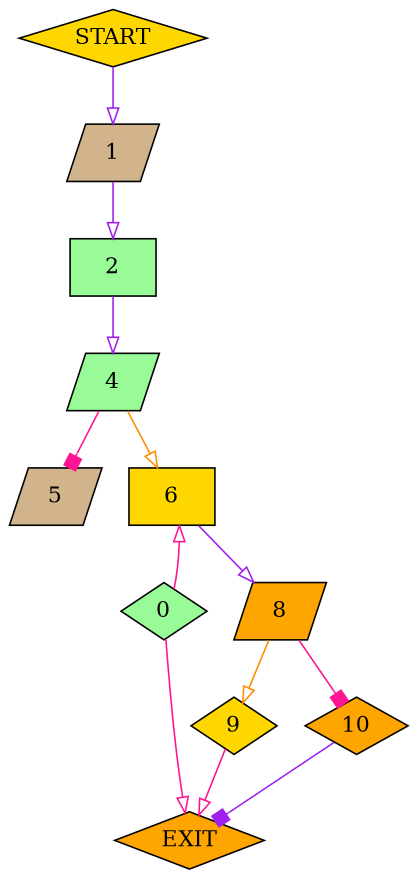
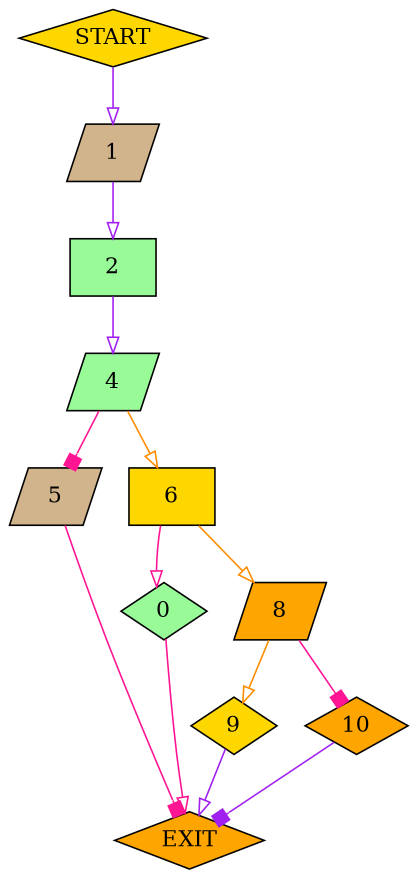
(221, 548) -> (221, 548)
(178, 566) -> (158, 548)
none -> (116, 664)
(215, 775) -> (215, 775)
